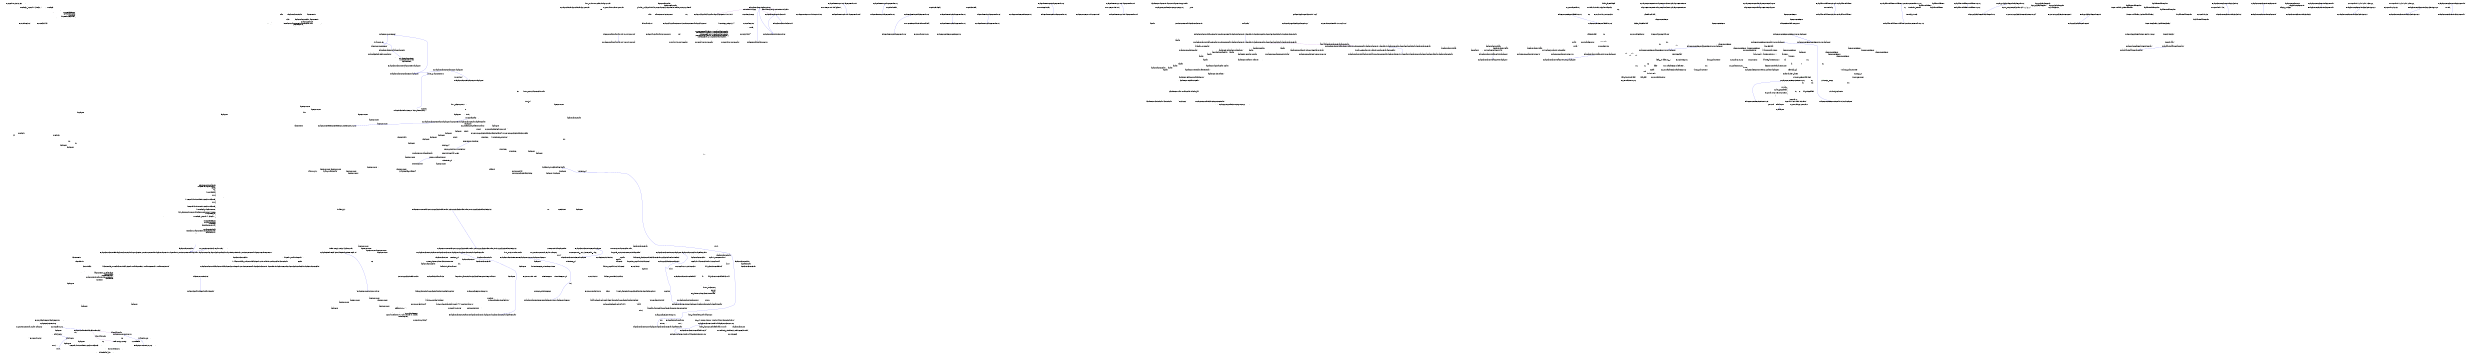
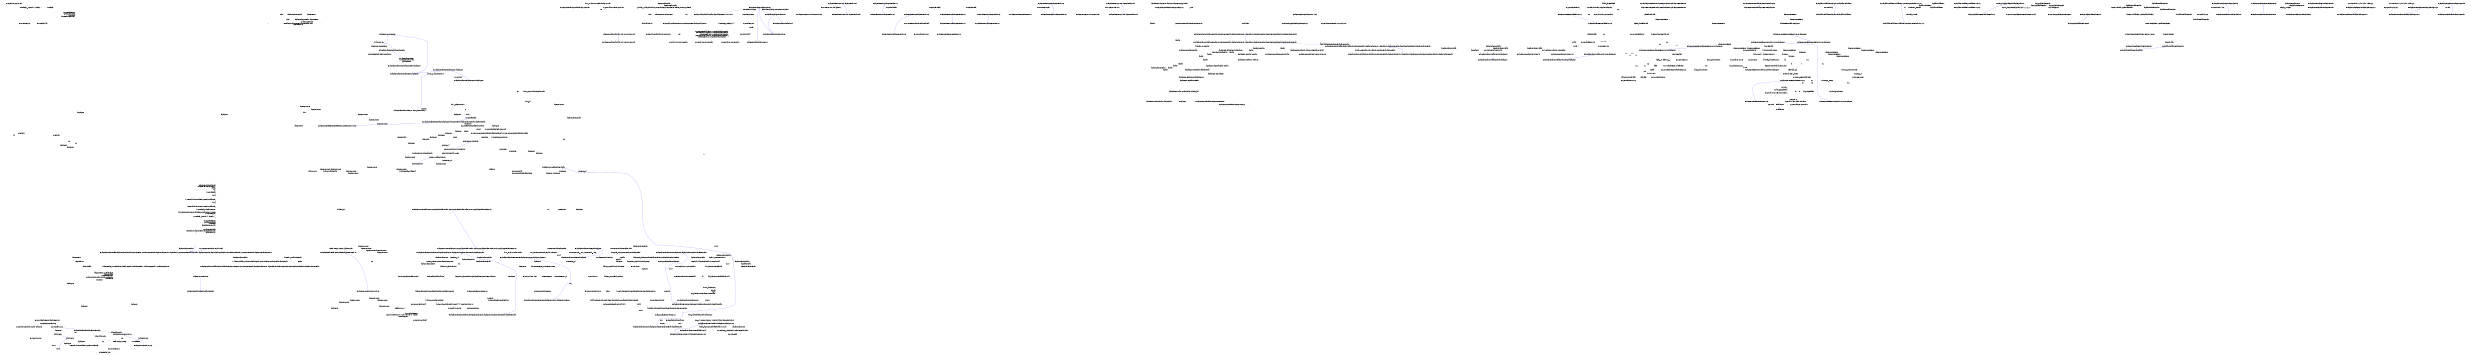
(1588, 42) -> (1588, 42)
